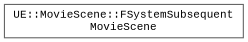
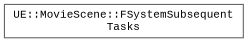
(124, 21) -> (124, 21)
